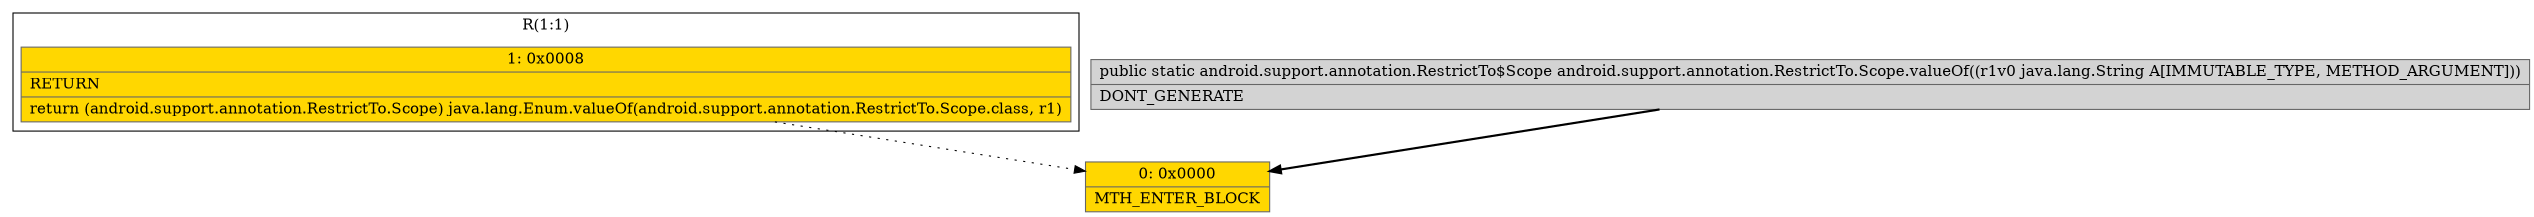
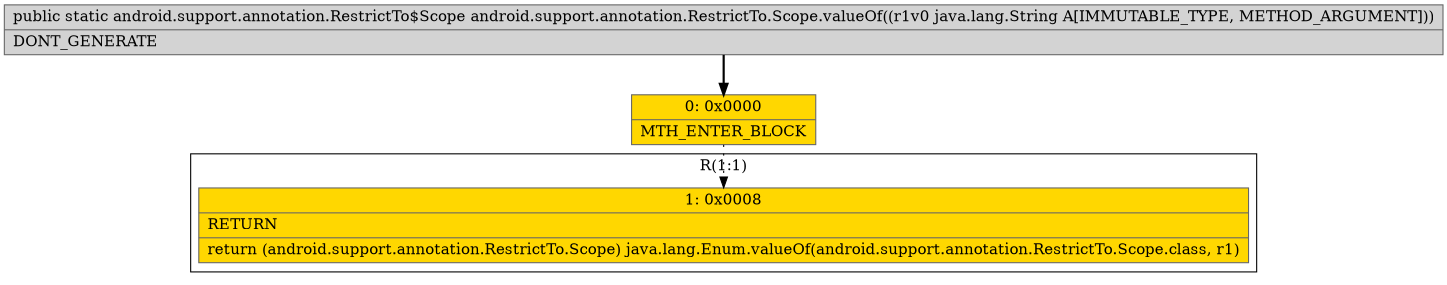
(925, 146) -> (724, 161)
